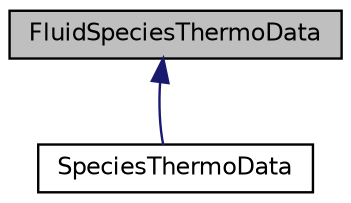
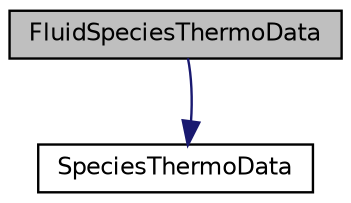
(160, 114) -> (191, 90)
